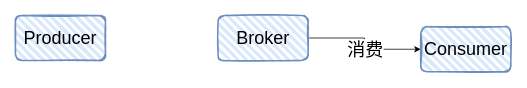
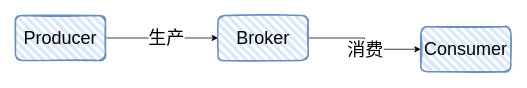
none -> (166, 38)
